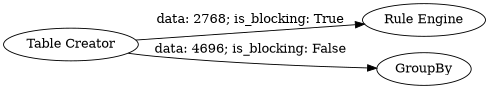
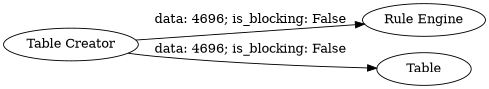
(250, 20) -> (250, 20)
(424, 69) -> (424, 69)
